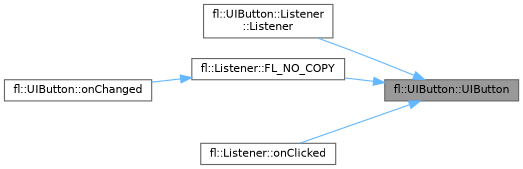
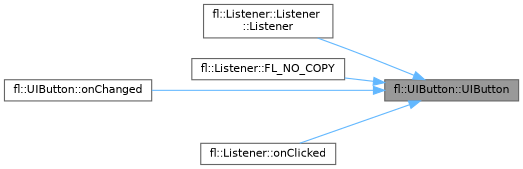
(268, 21) -> (268, 21)
(166, 81) -> (263, 90)
